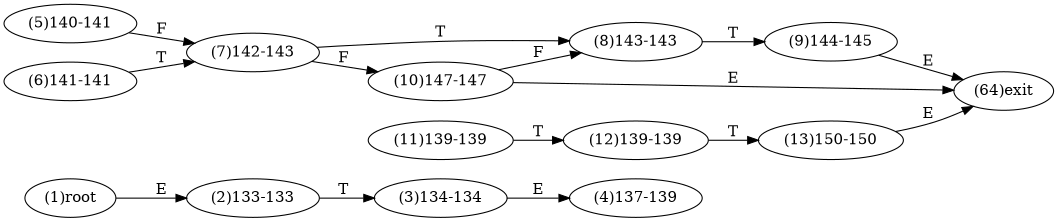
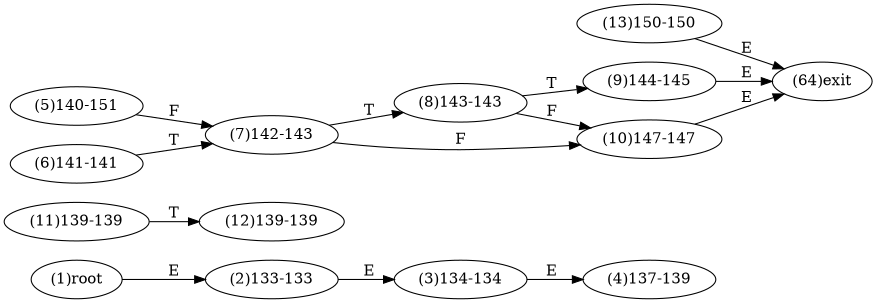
(70, 24) -> (77, 106)
(535, 62) -> (548, 120)
(728, 140) -> none
(344, 190) -> (369, 271)
